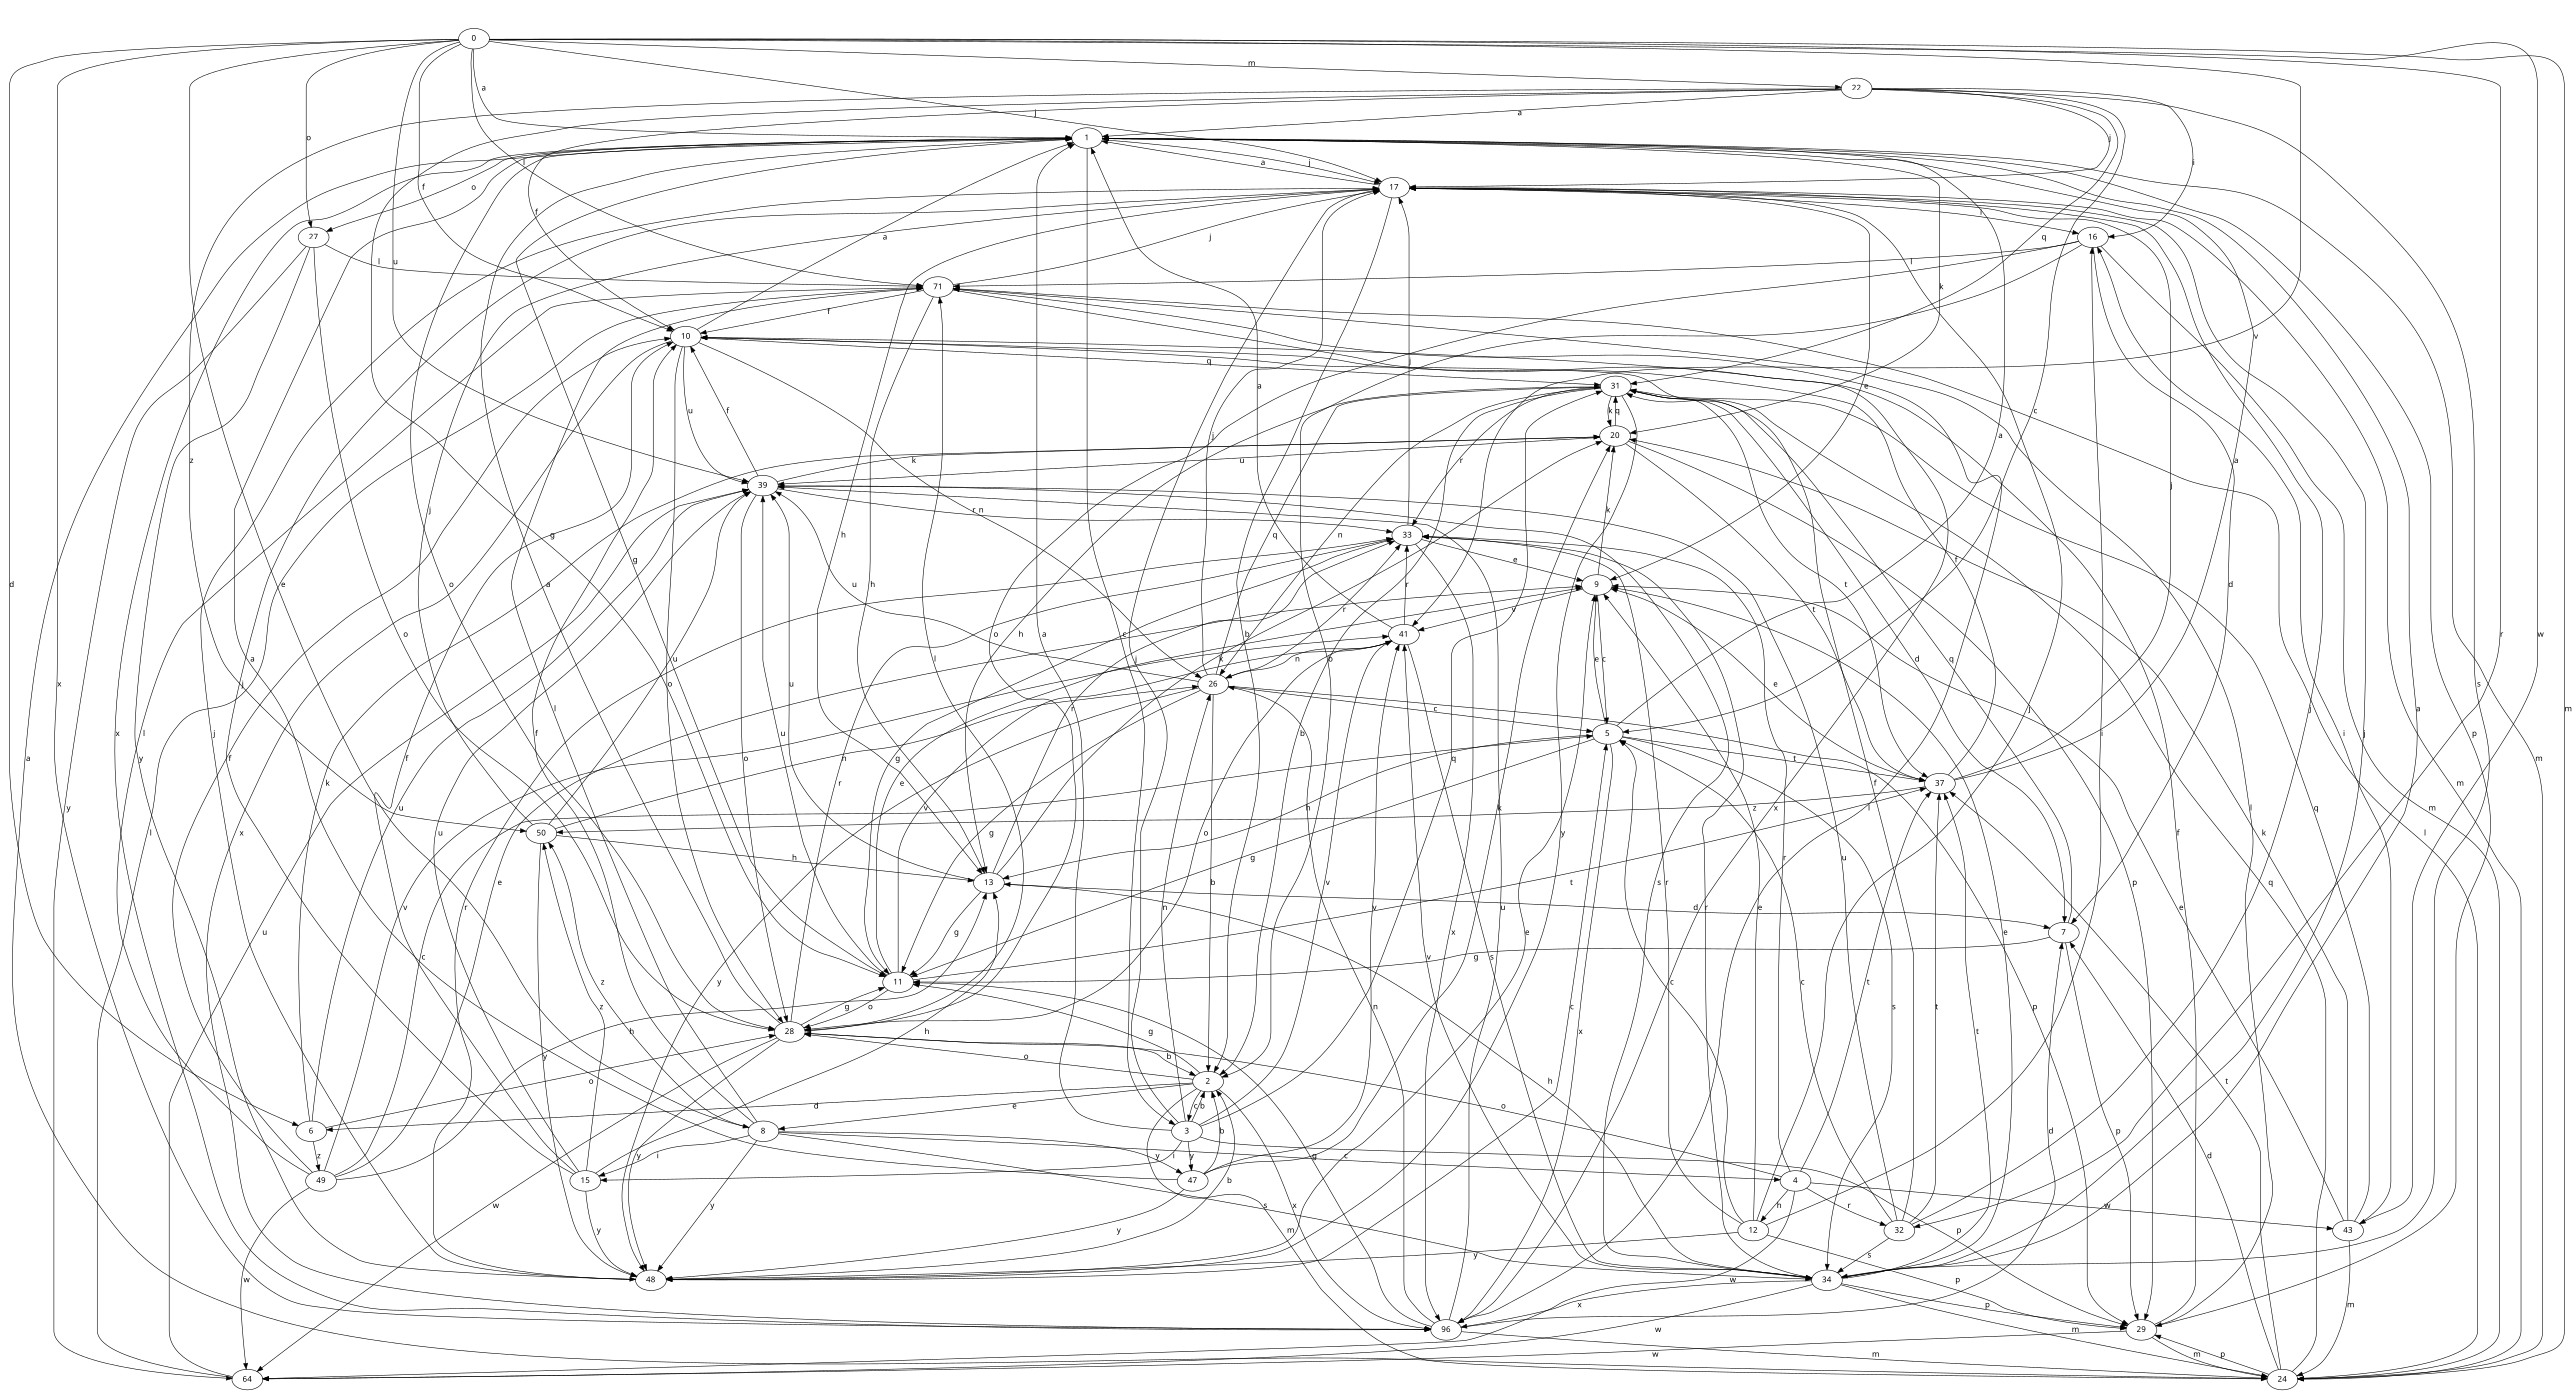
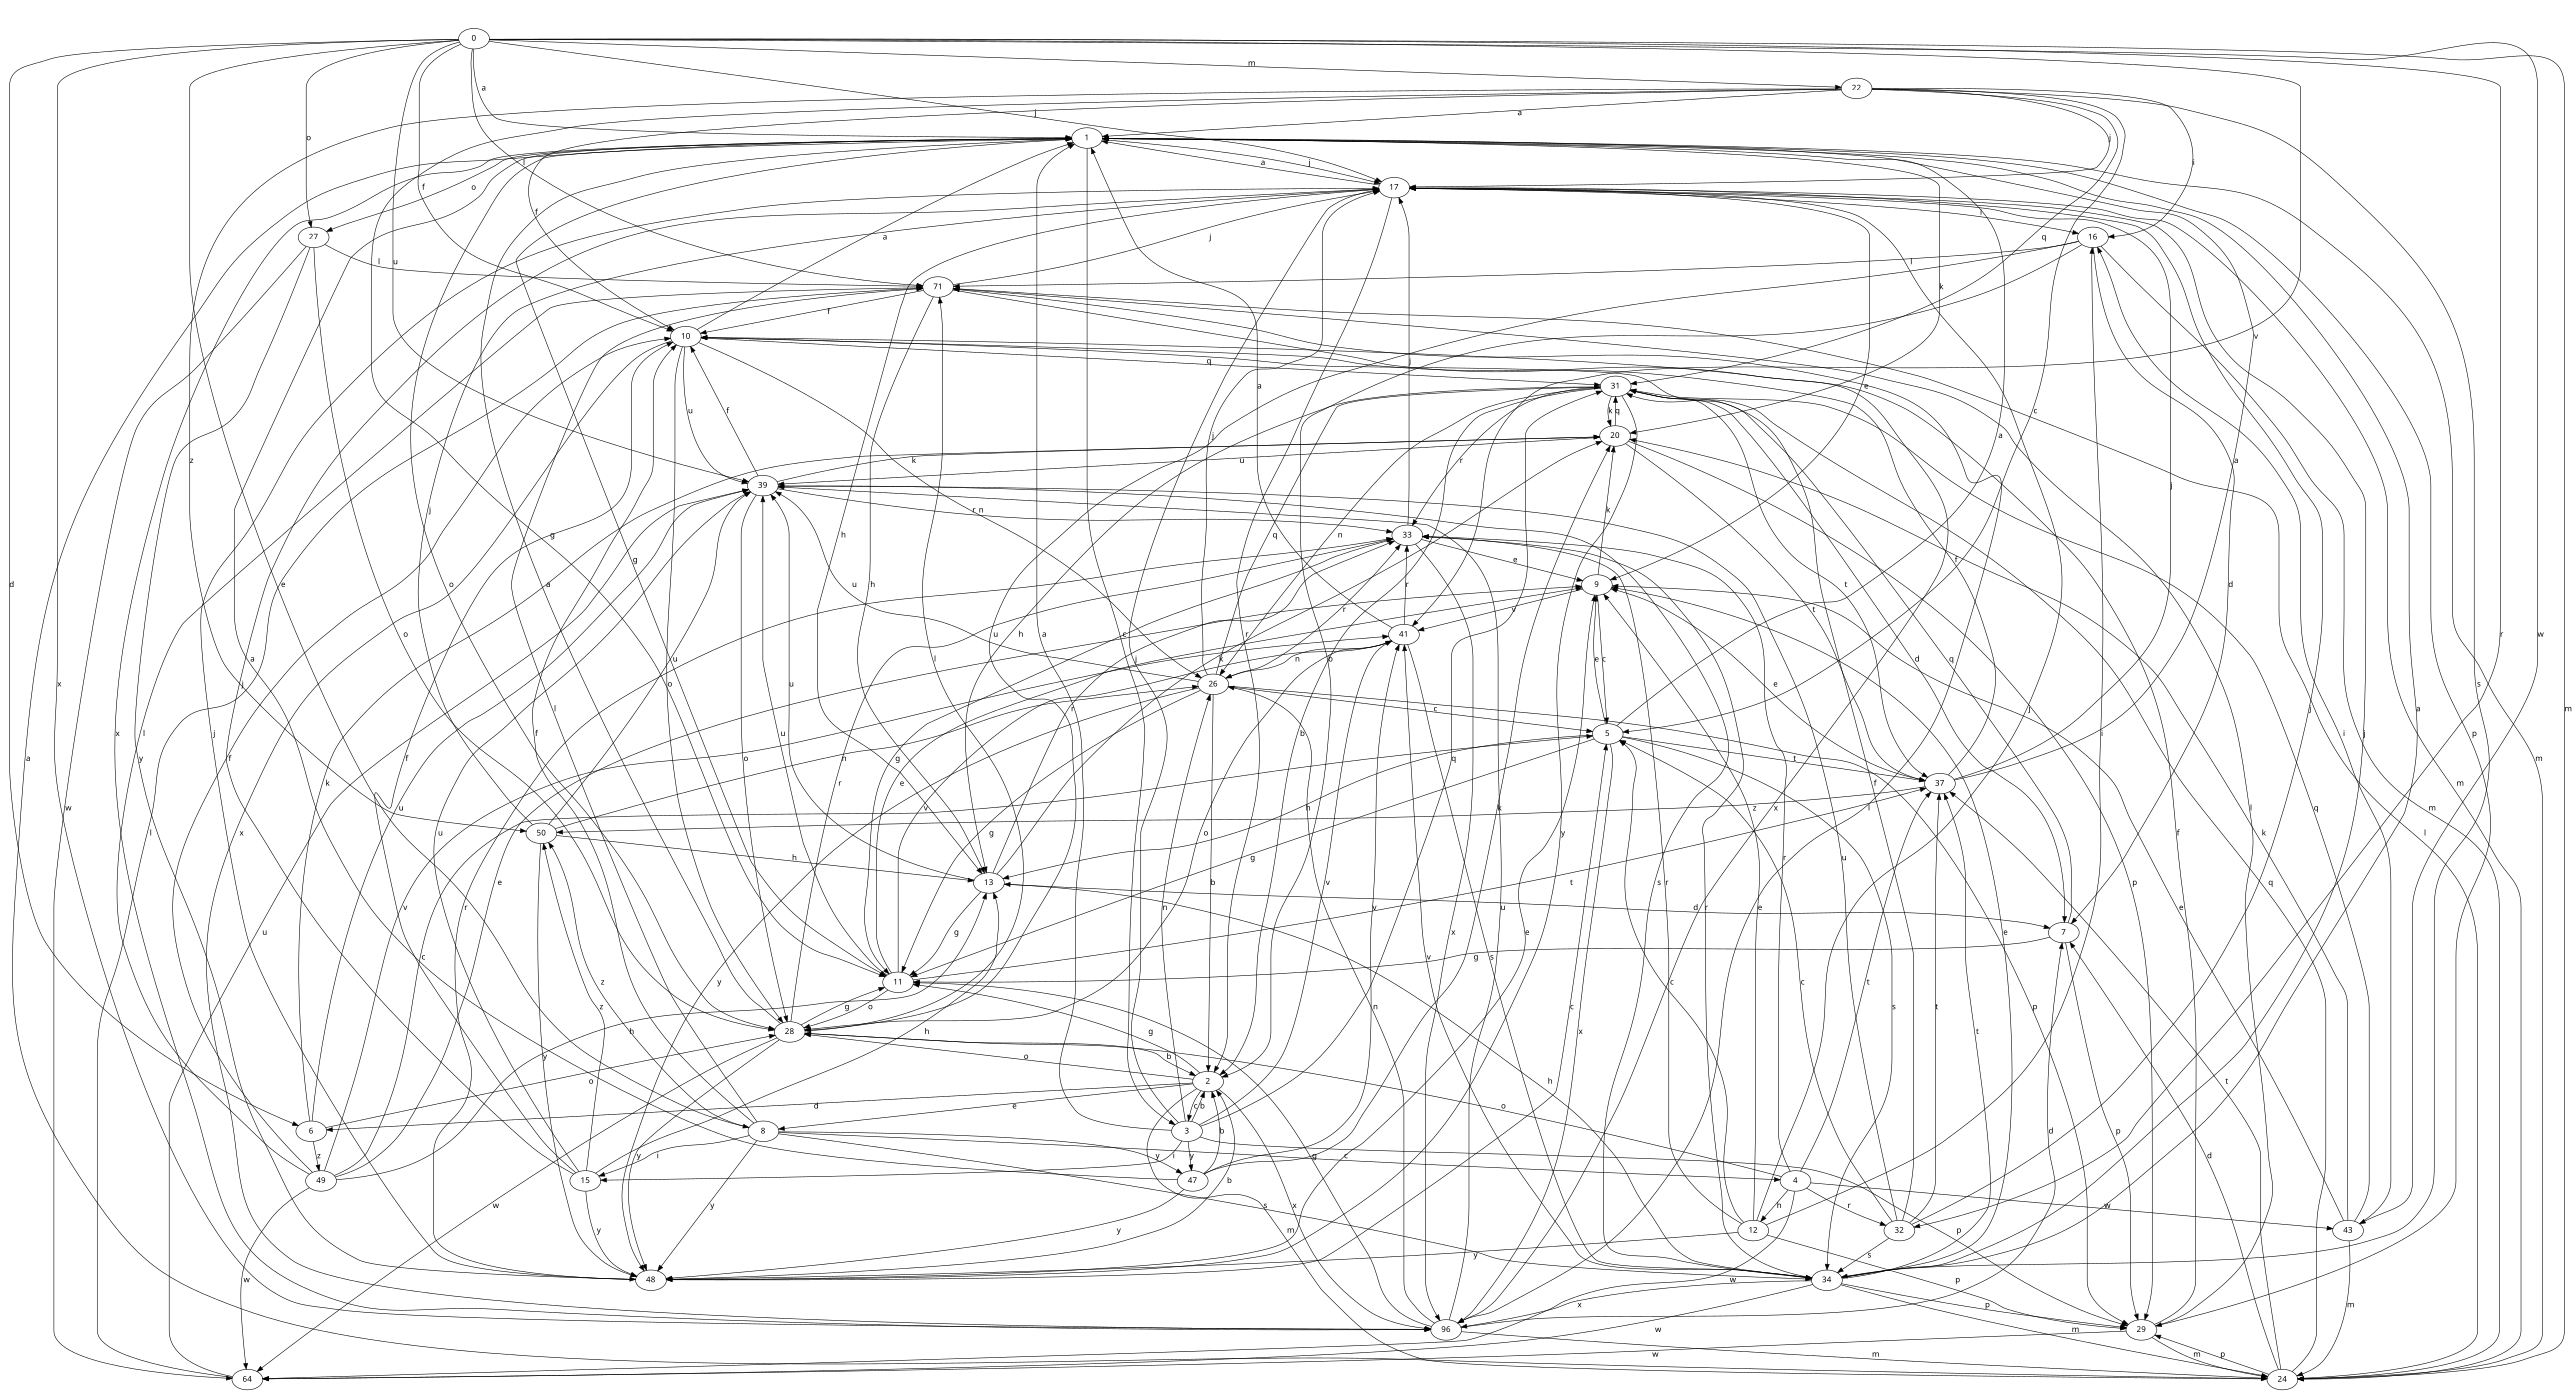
(996, 635) -> (996, 635)
(1247, 635) -> (1247, 635)
(69, 808) -> (69, 808)
